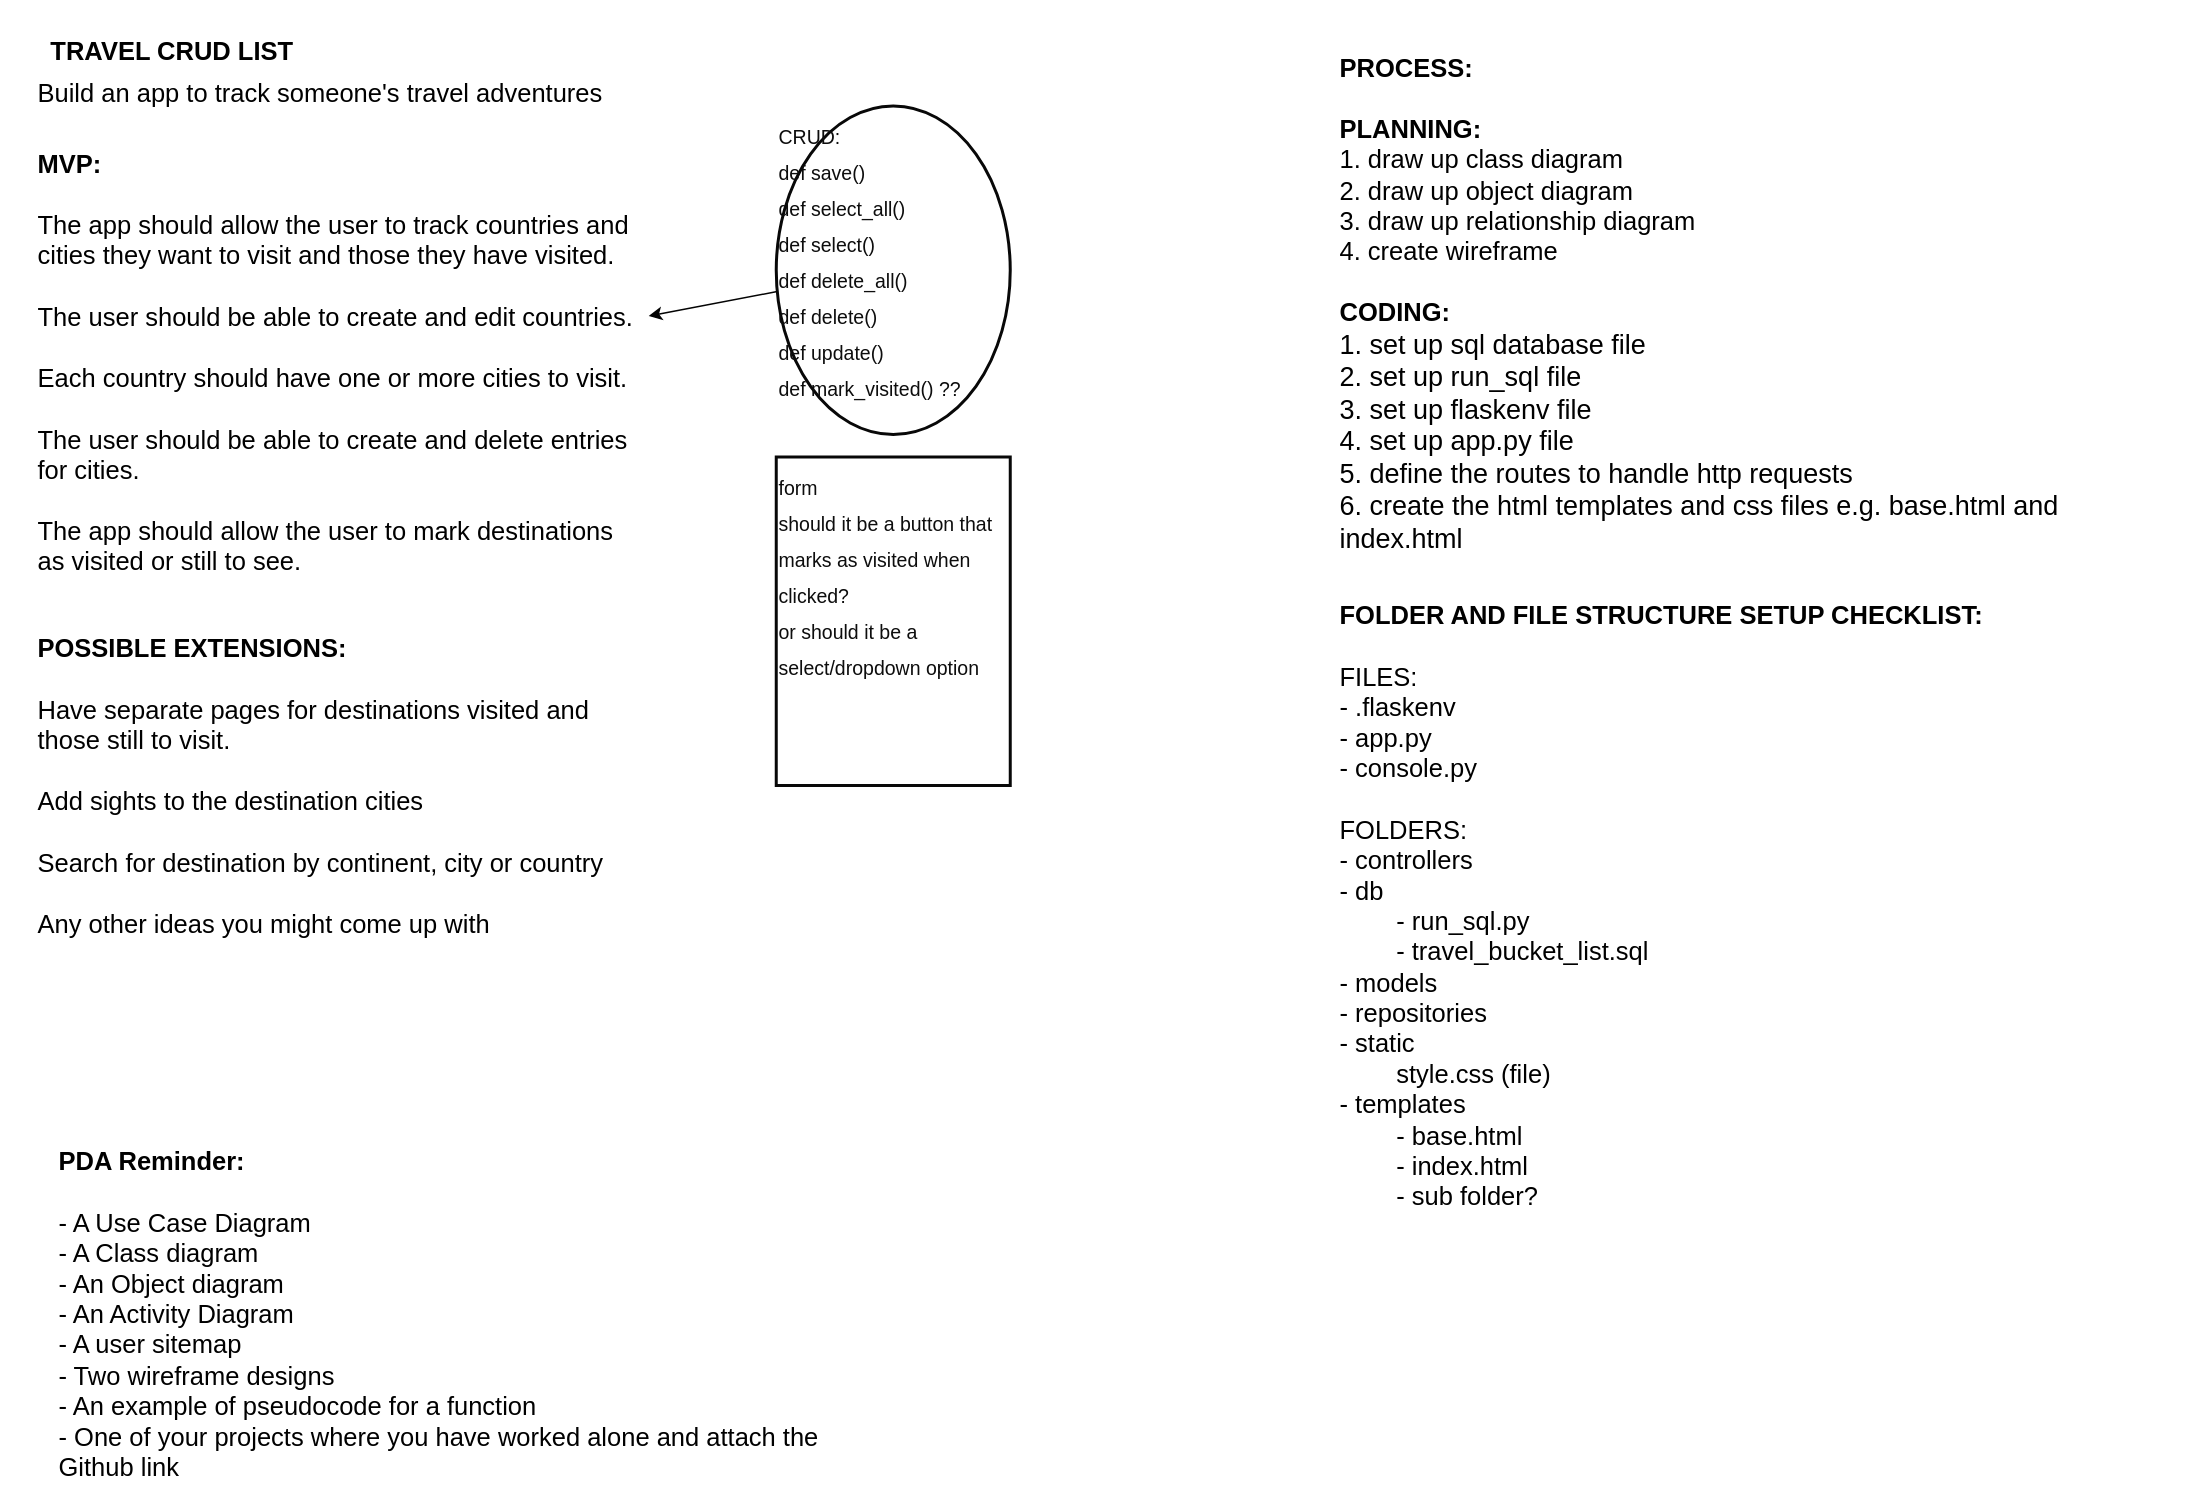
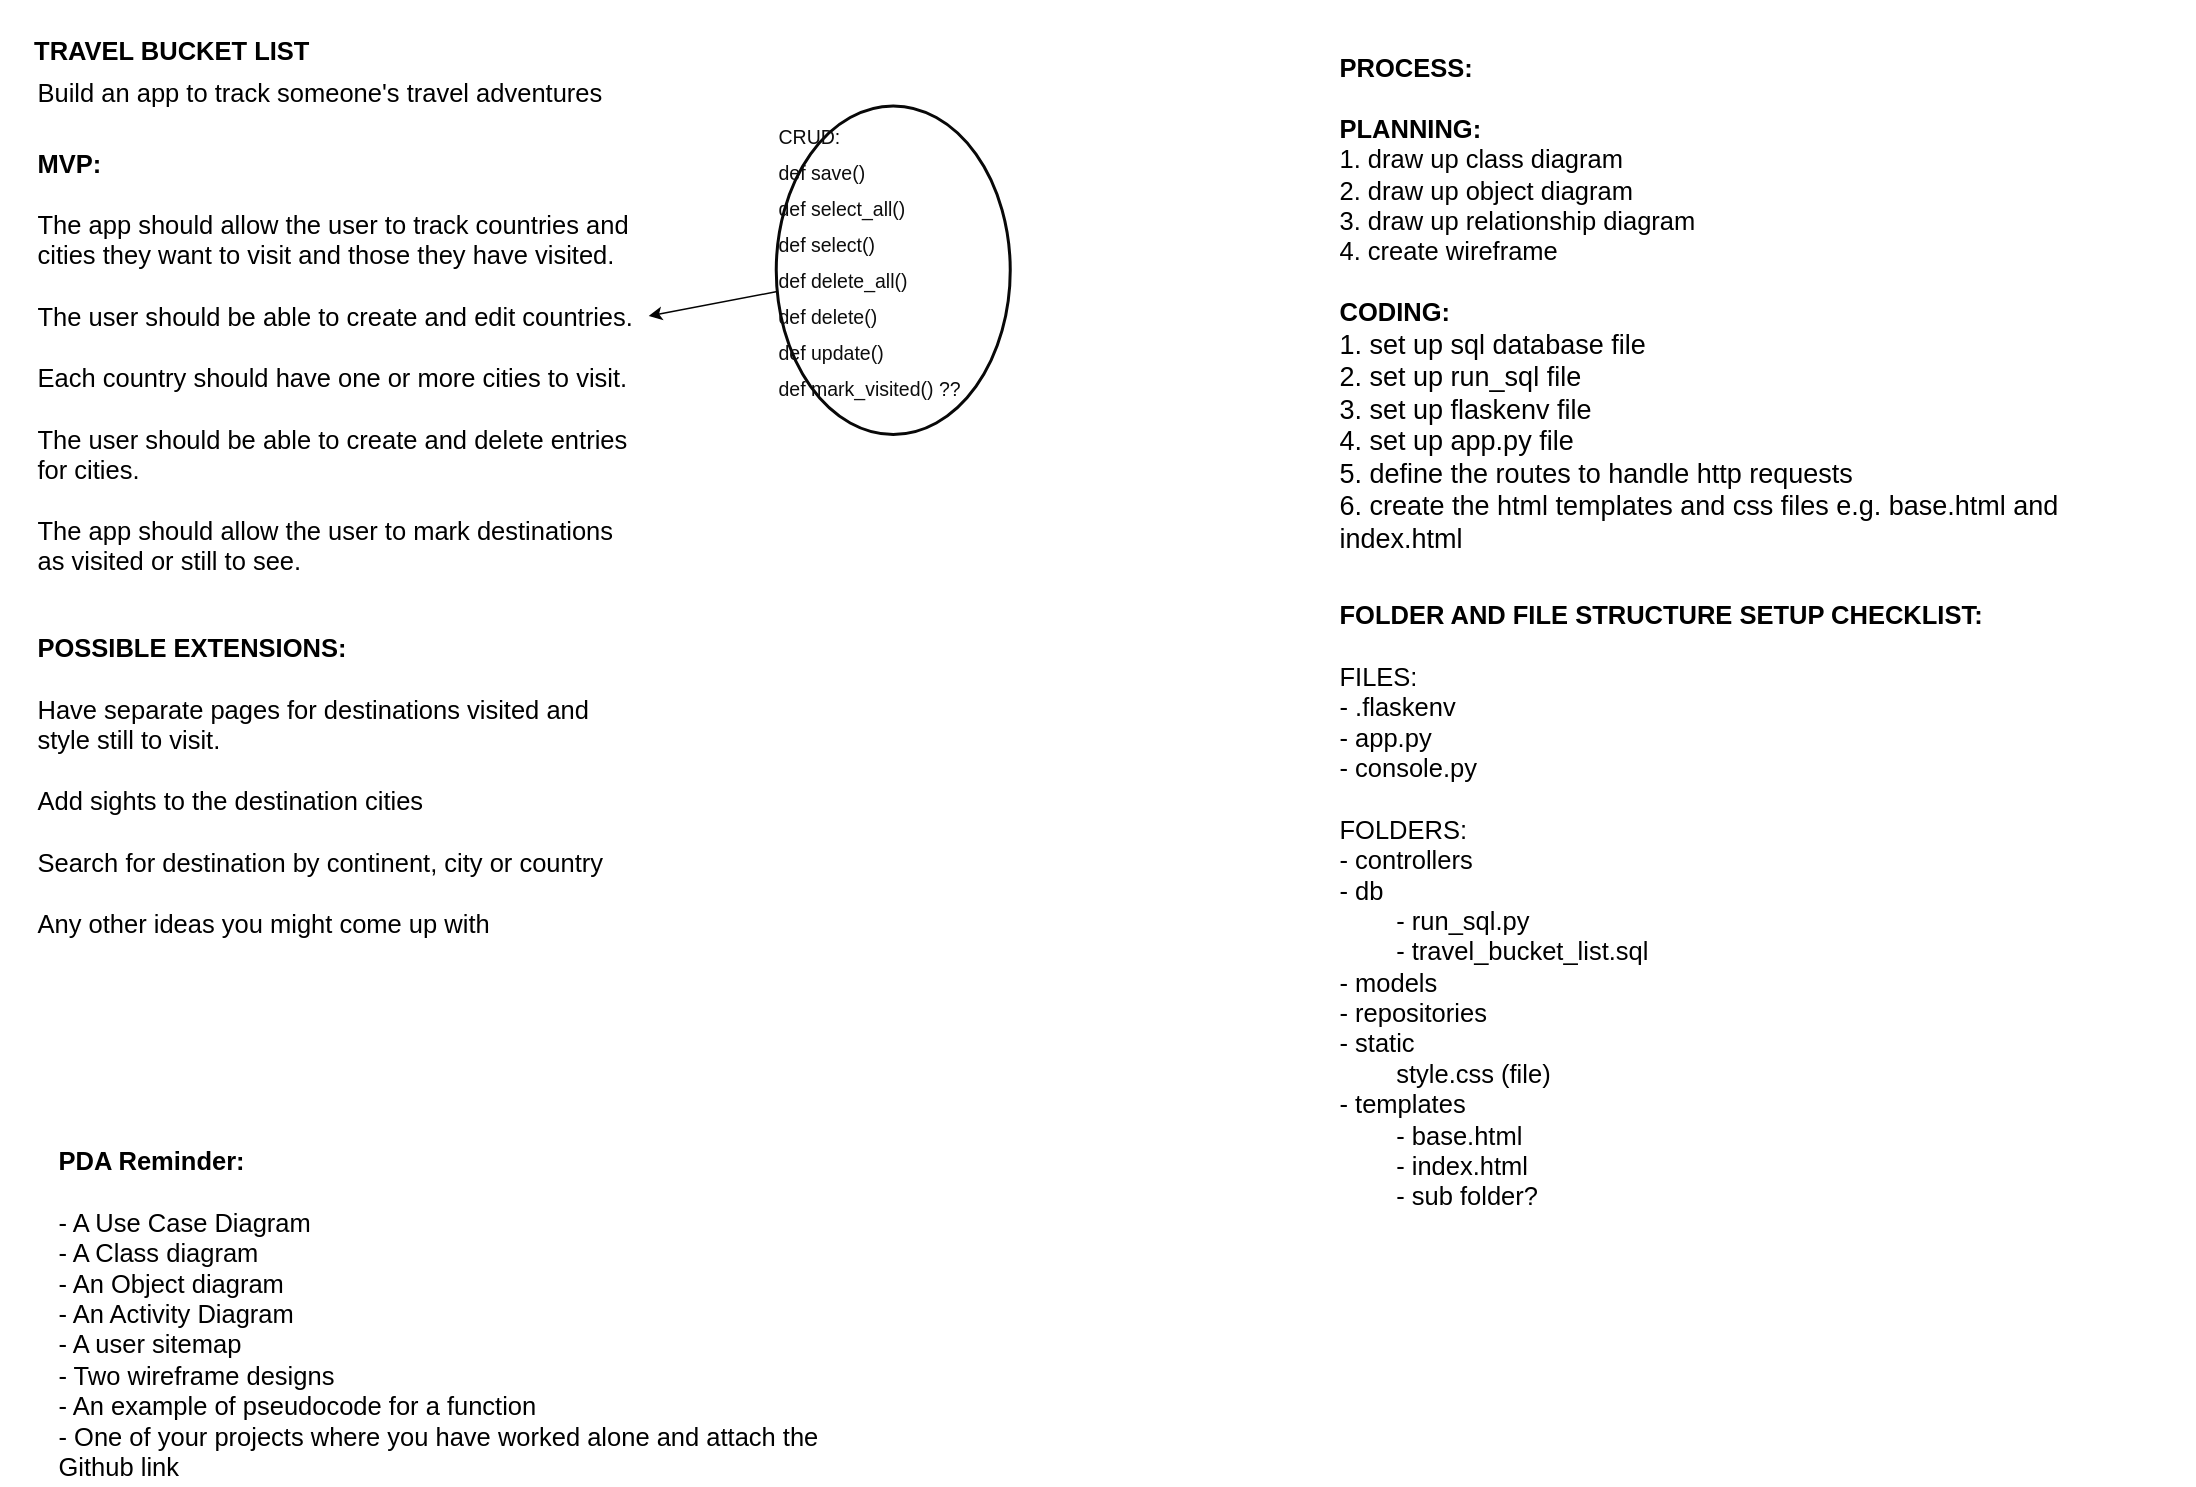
(173, 53) -> (173, 53)
(893, 621) -> none
(339, 742) -> (339, 742)
